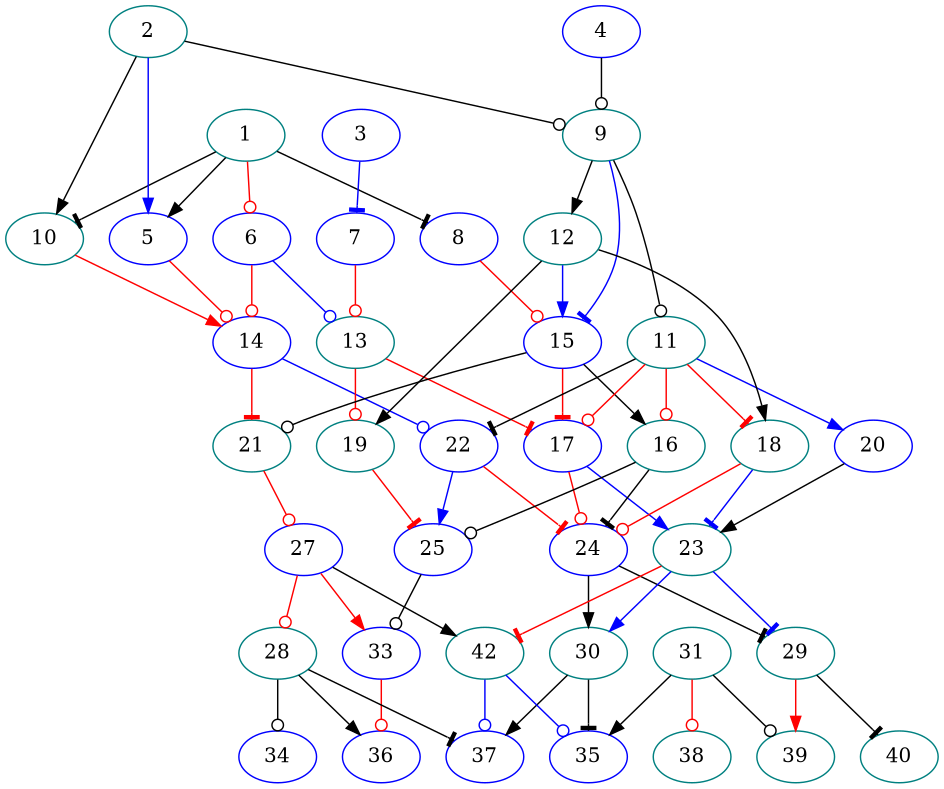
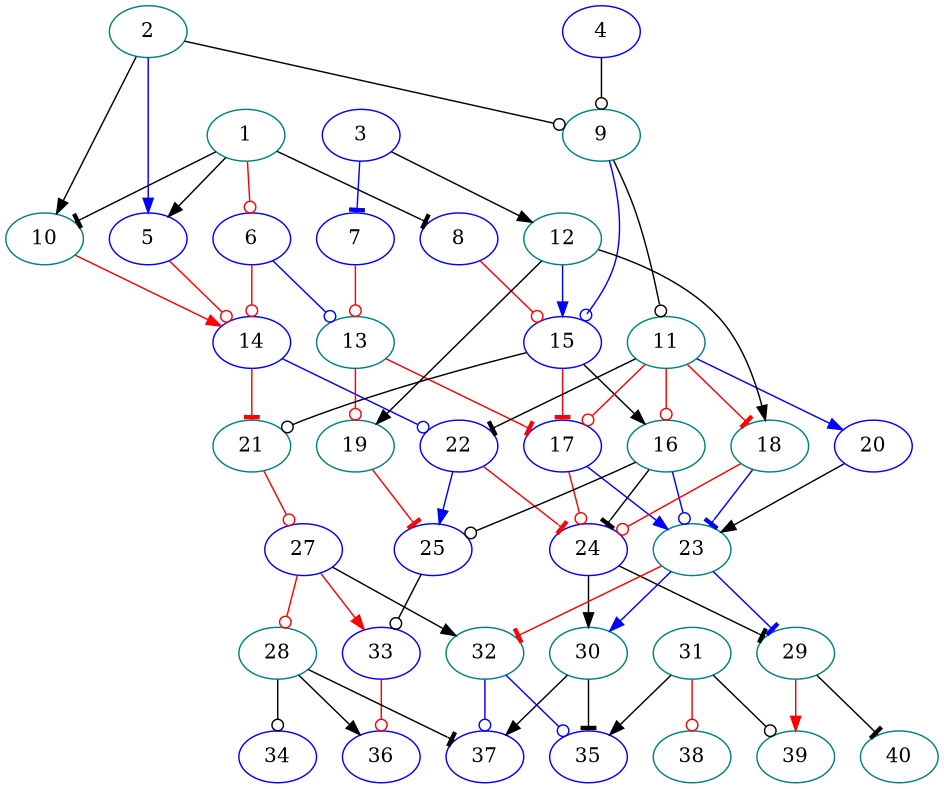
(585, 180) -> (455, 184)
(619, 241) -> (619, 241)
none -> (677, 488)
(485, 653) -> (485, 653)
